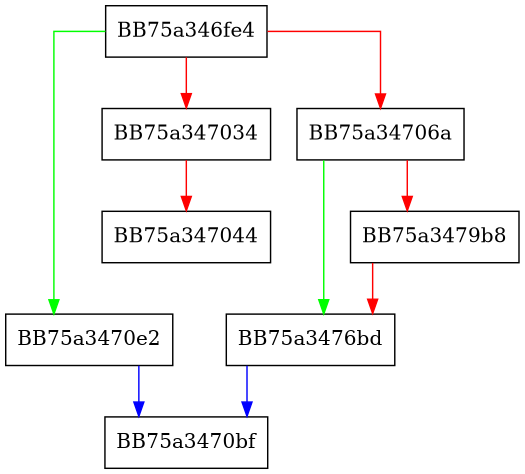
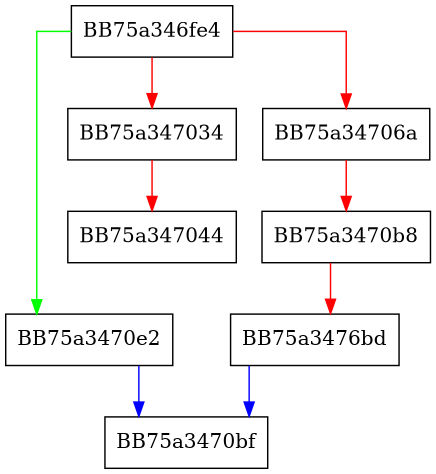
(324, 230) -> none
(435, 237) -> (346, 237)
